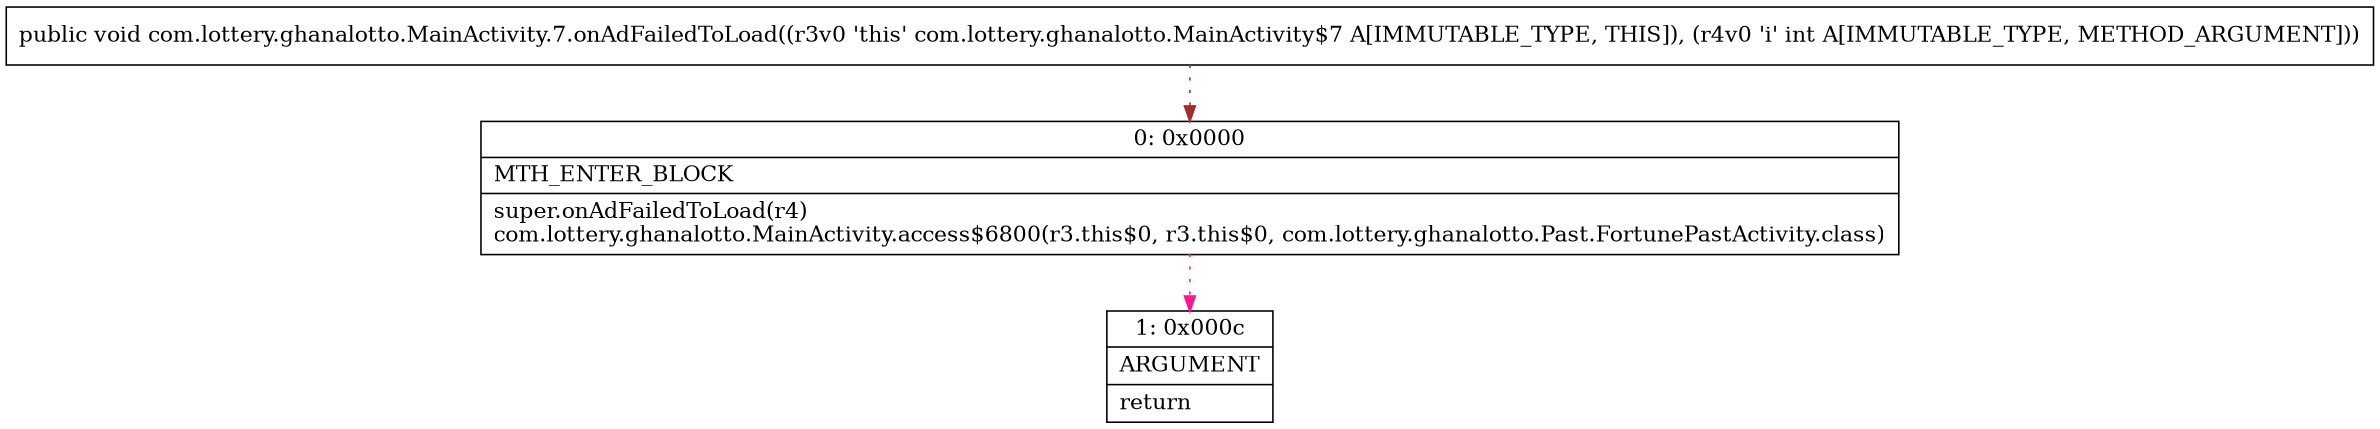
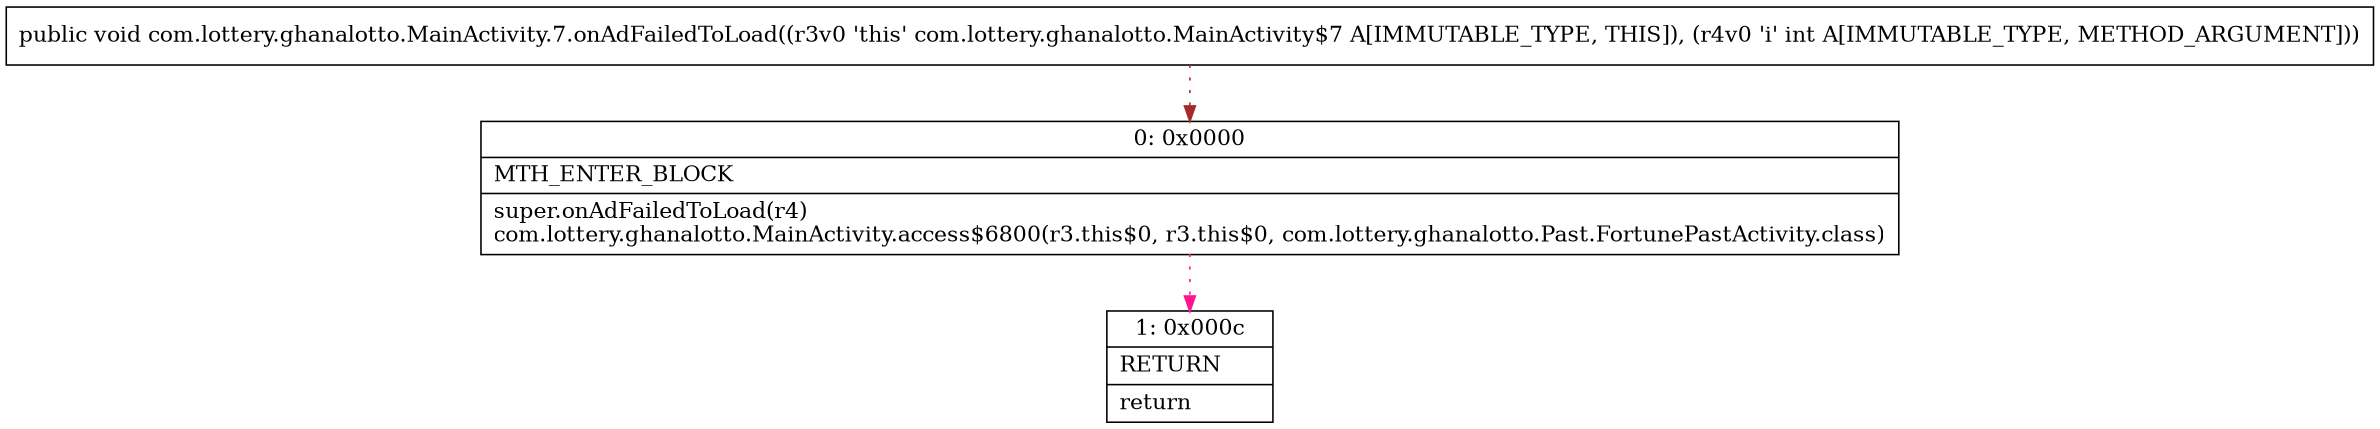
(1190, 365) -> (1170, 365)
